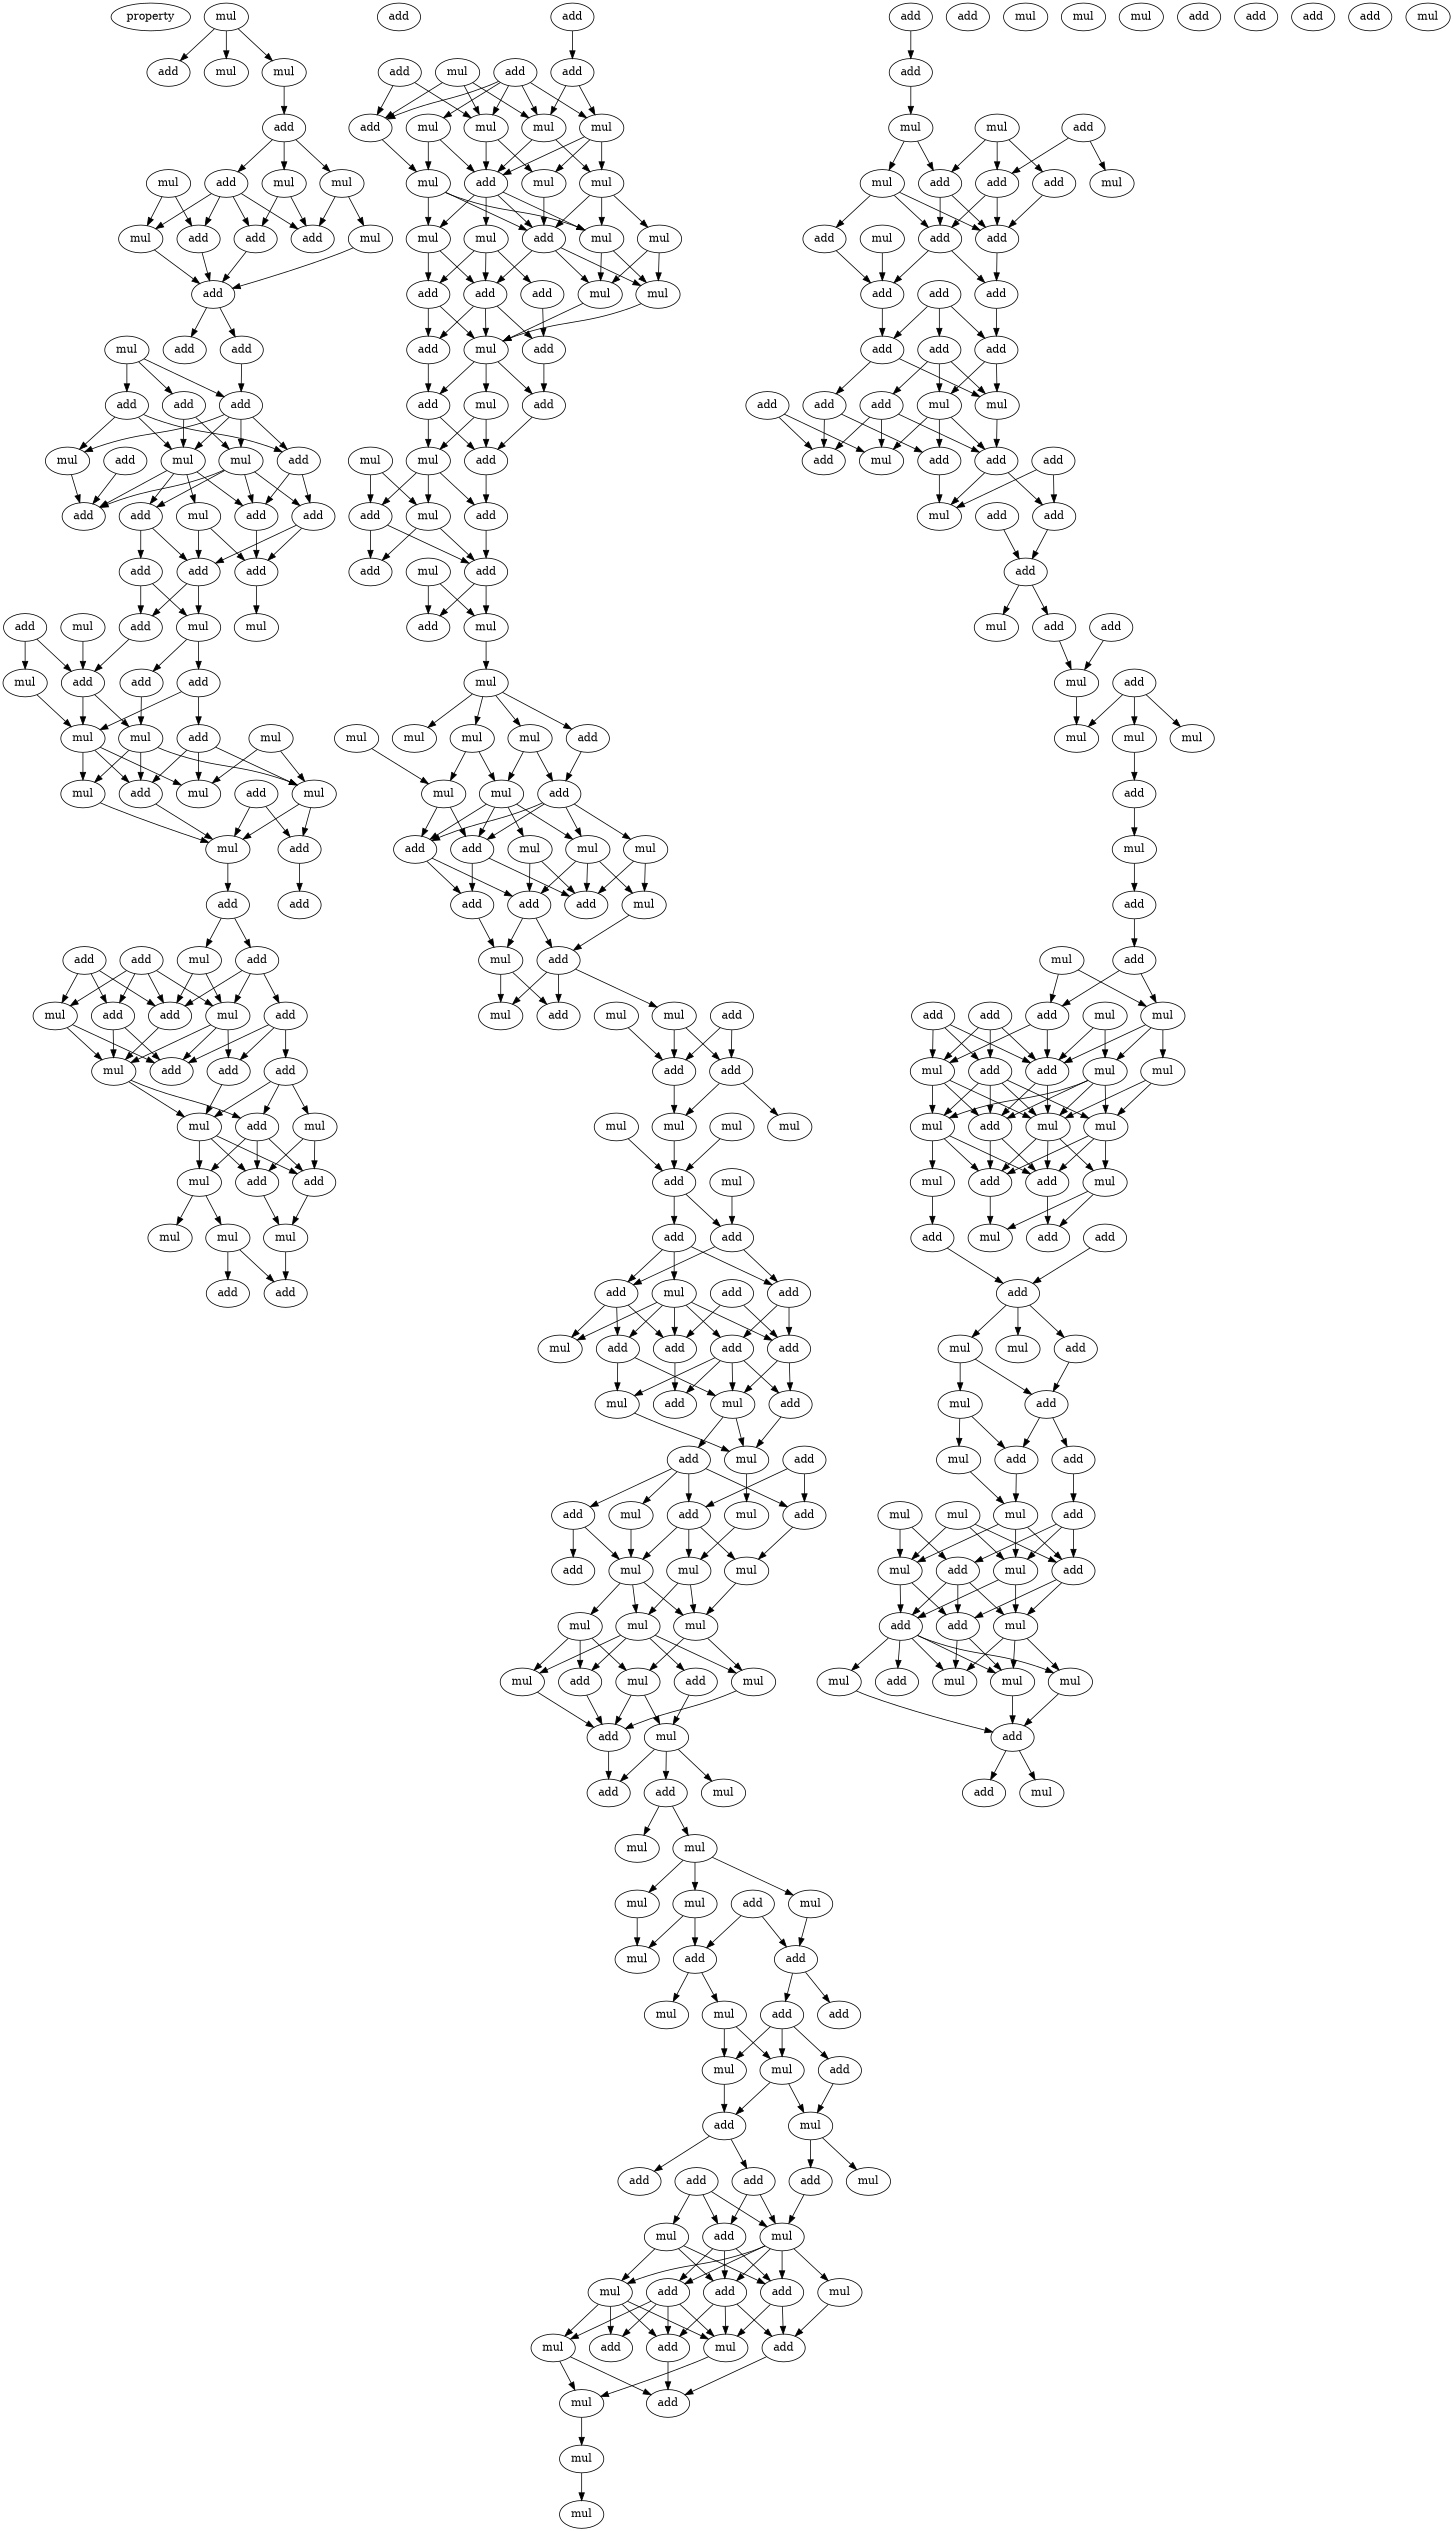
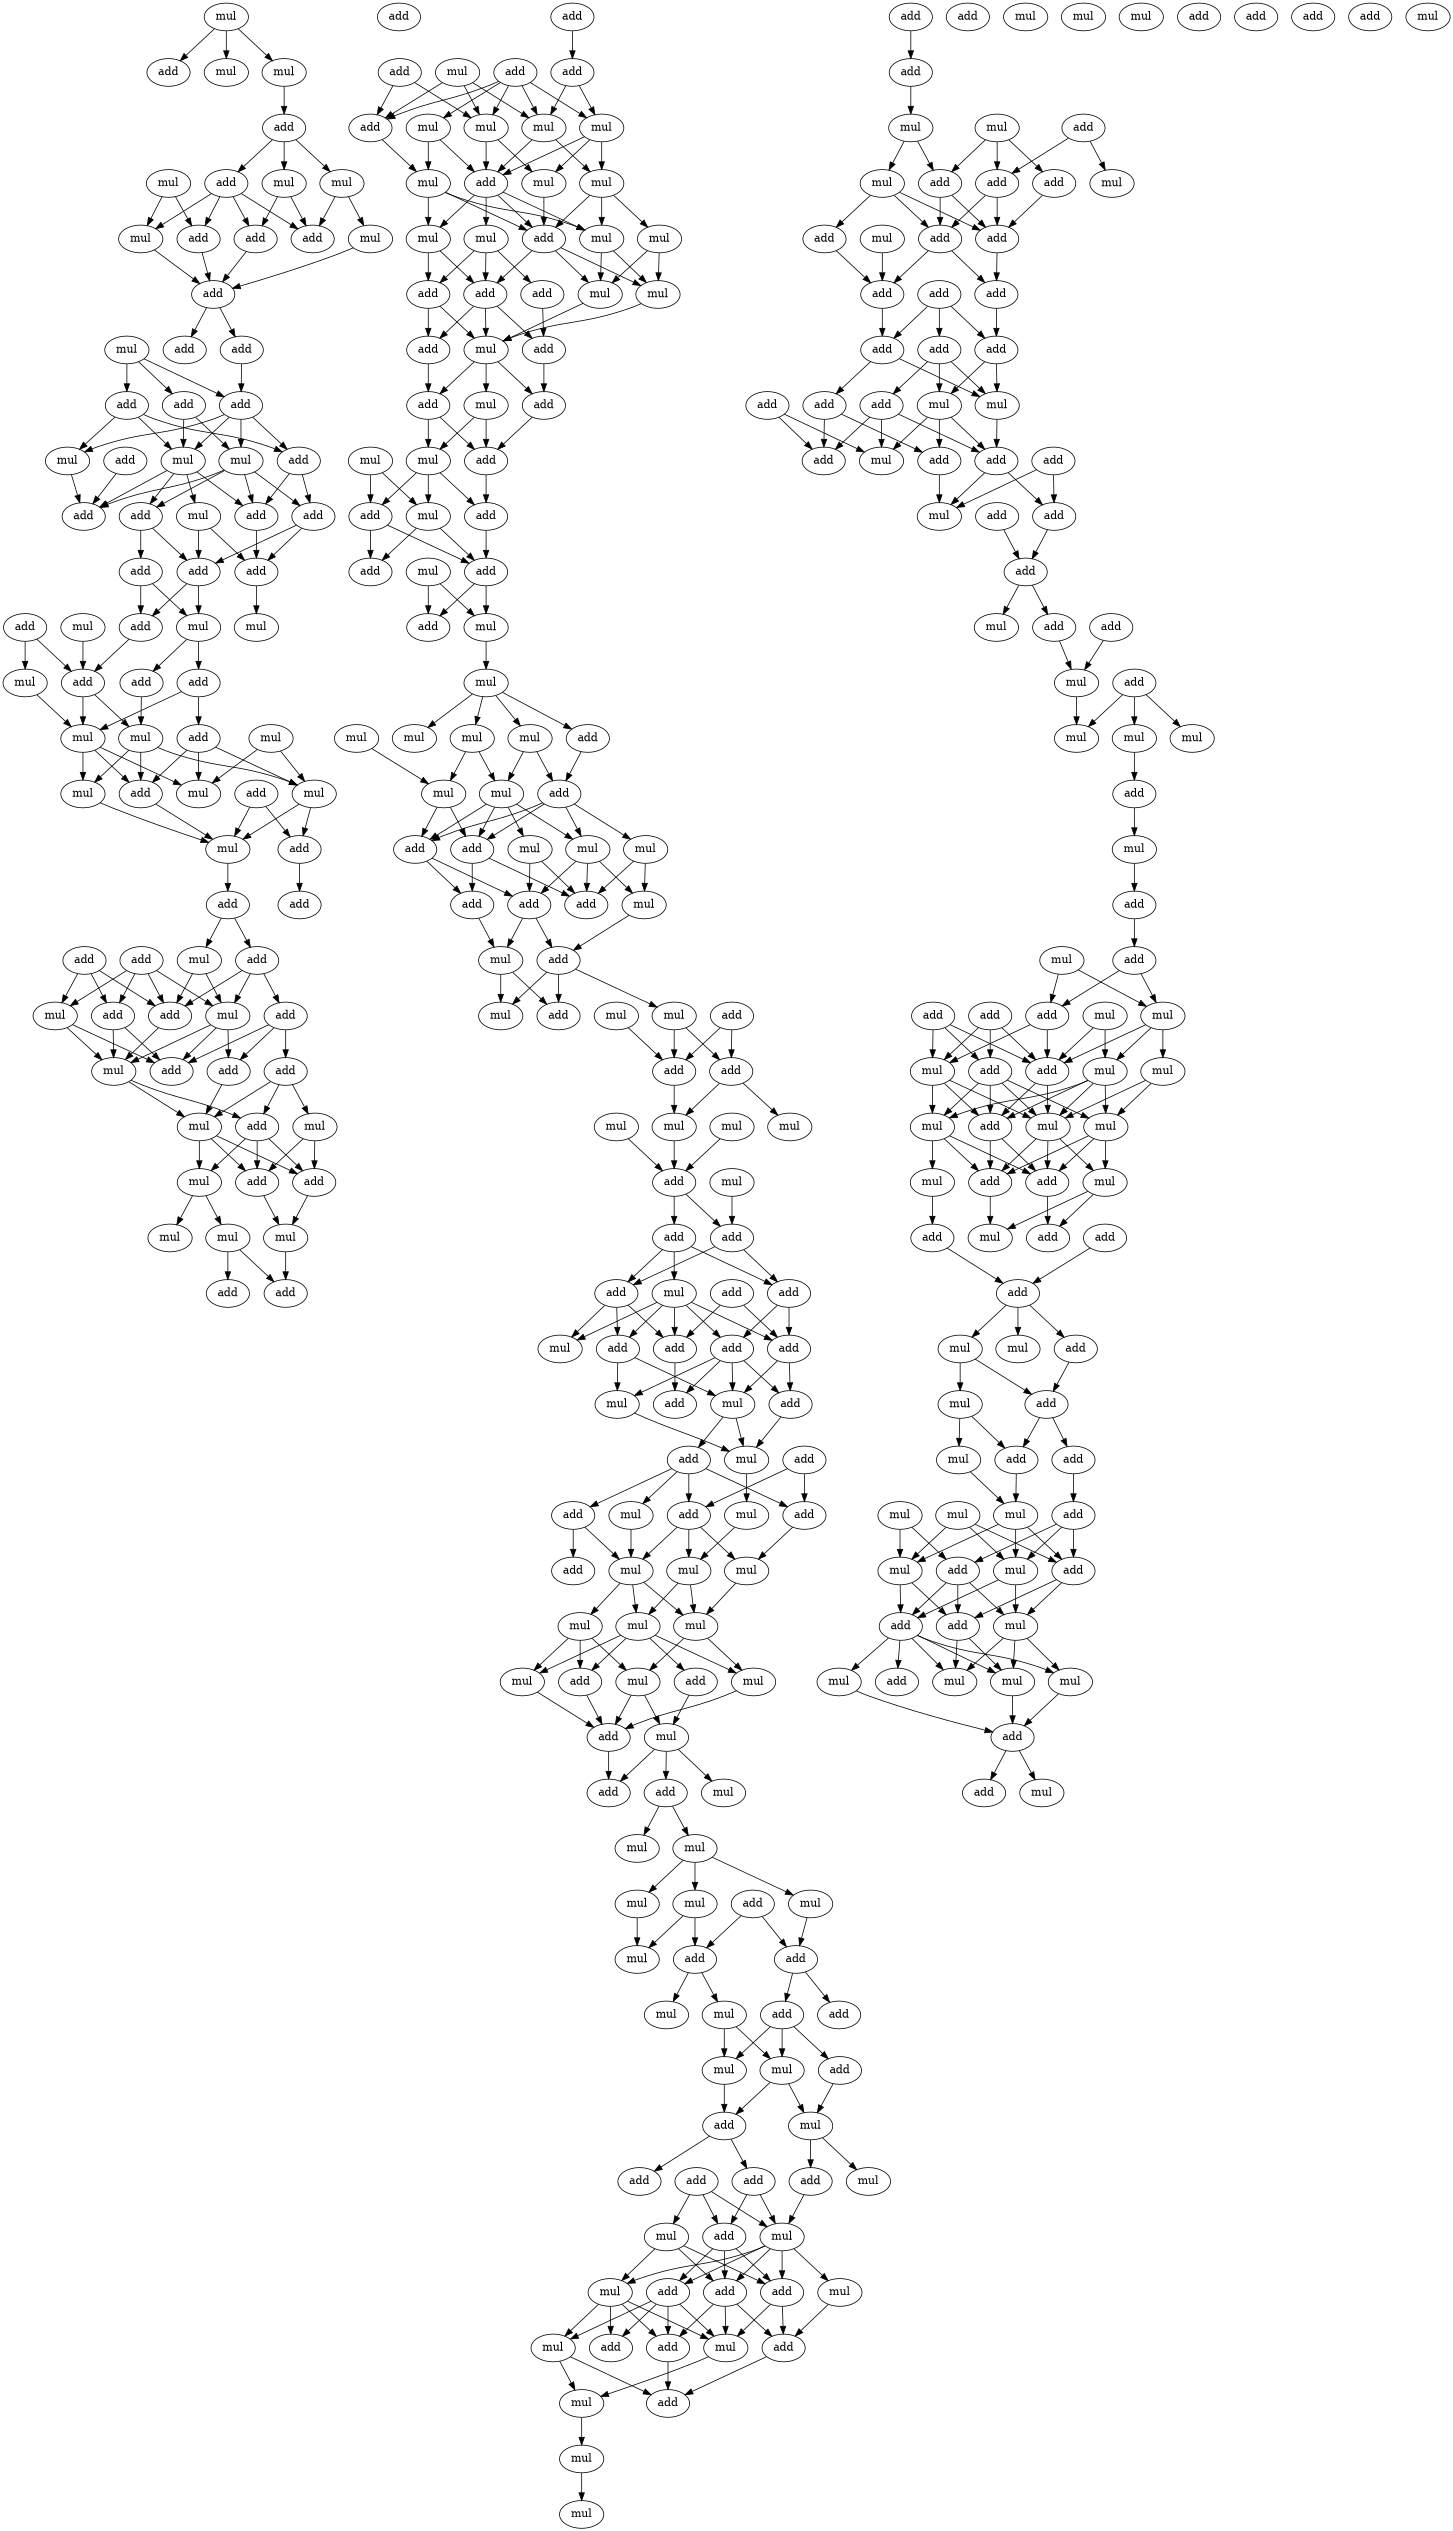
(151, 17) -> none
